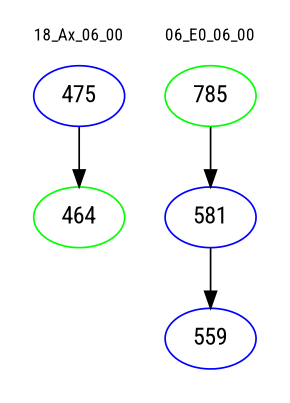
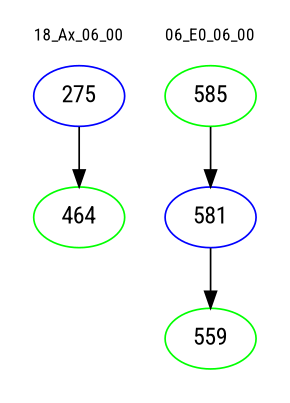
(79, 96) -> (79, 96)
(211, 96) -> (211, 96)
(211, 339) -> (211, 339)
